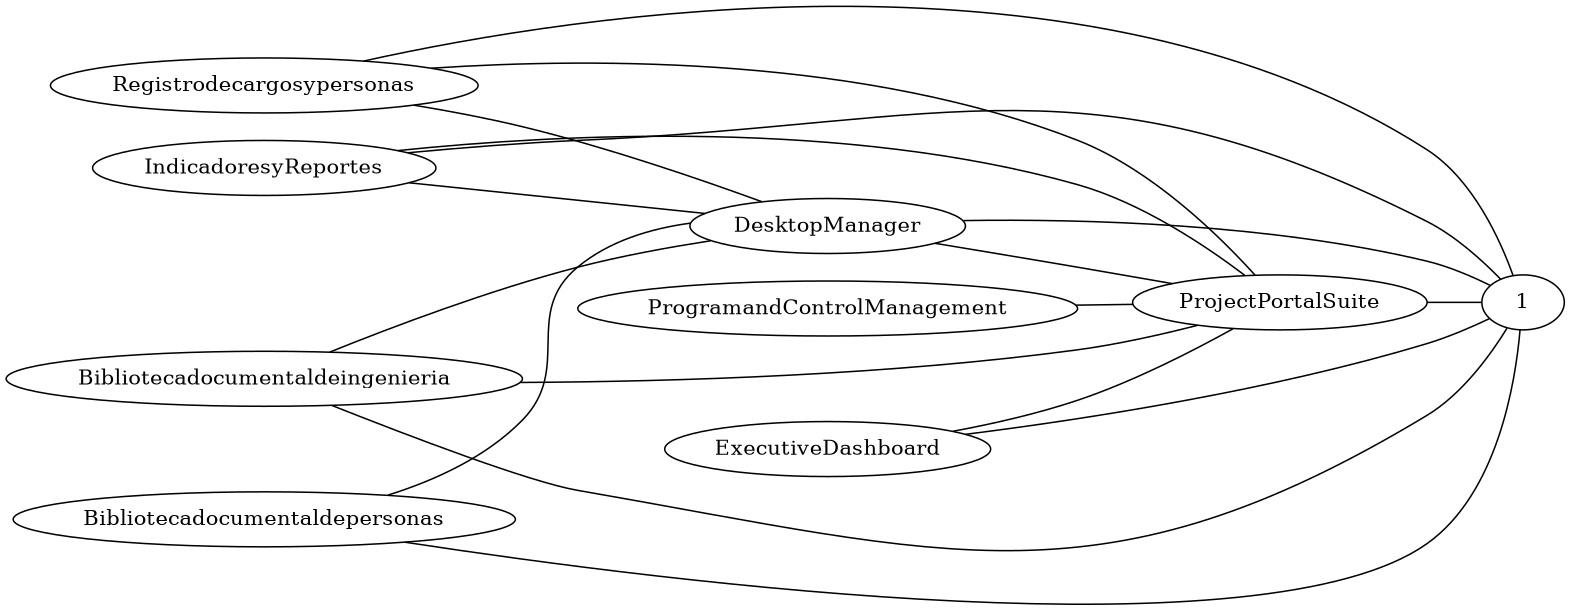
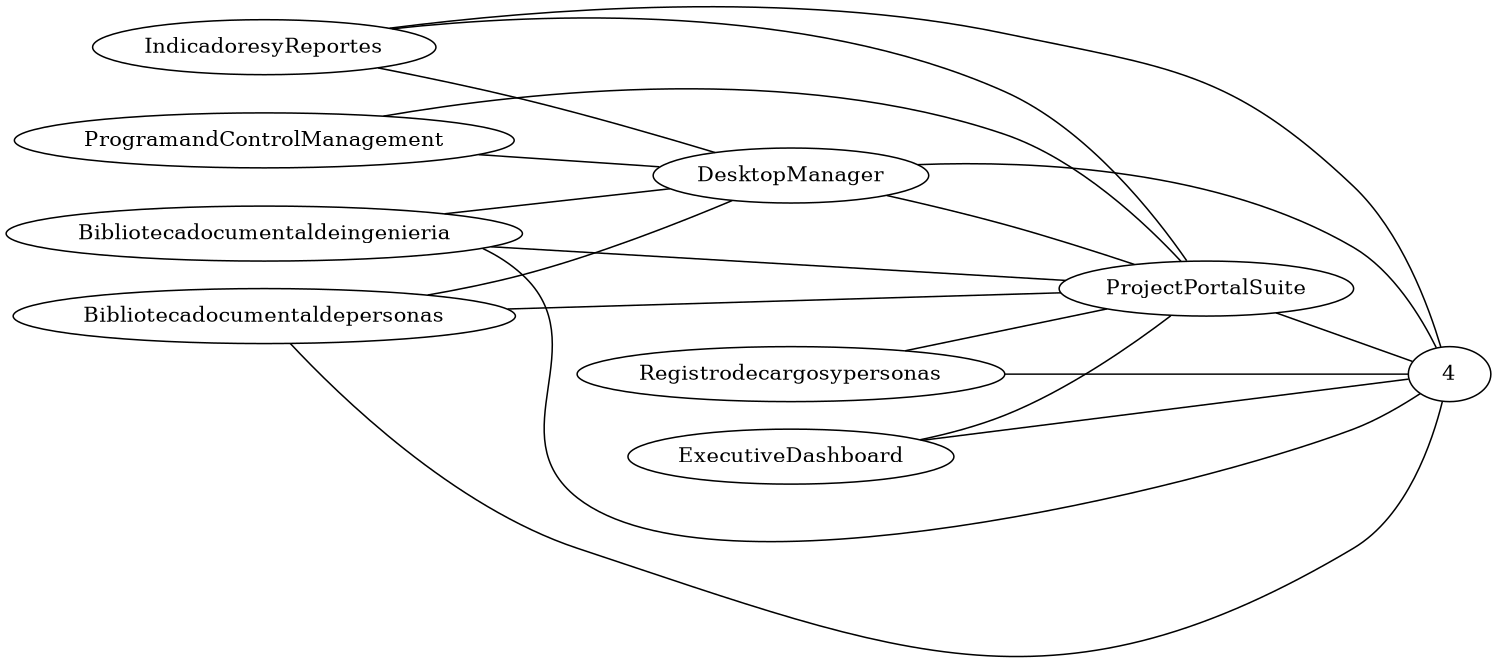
(607, 150) -> (569, 161)
none -> (784, 301)
(1523, 302) -> (1450, 374)
